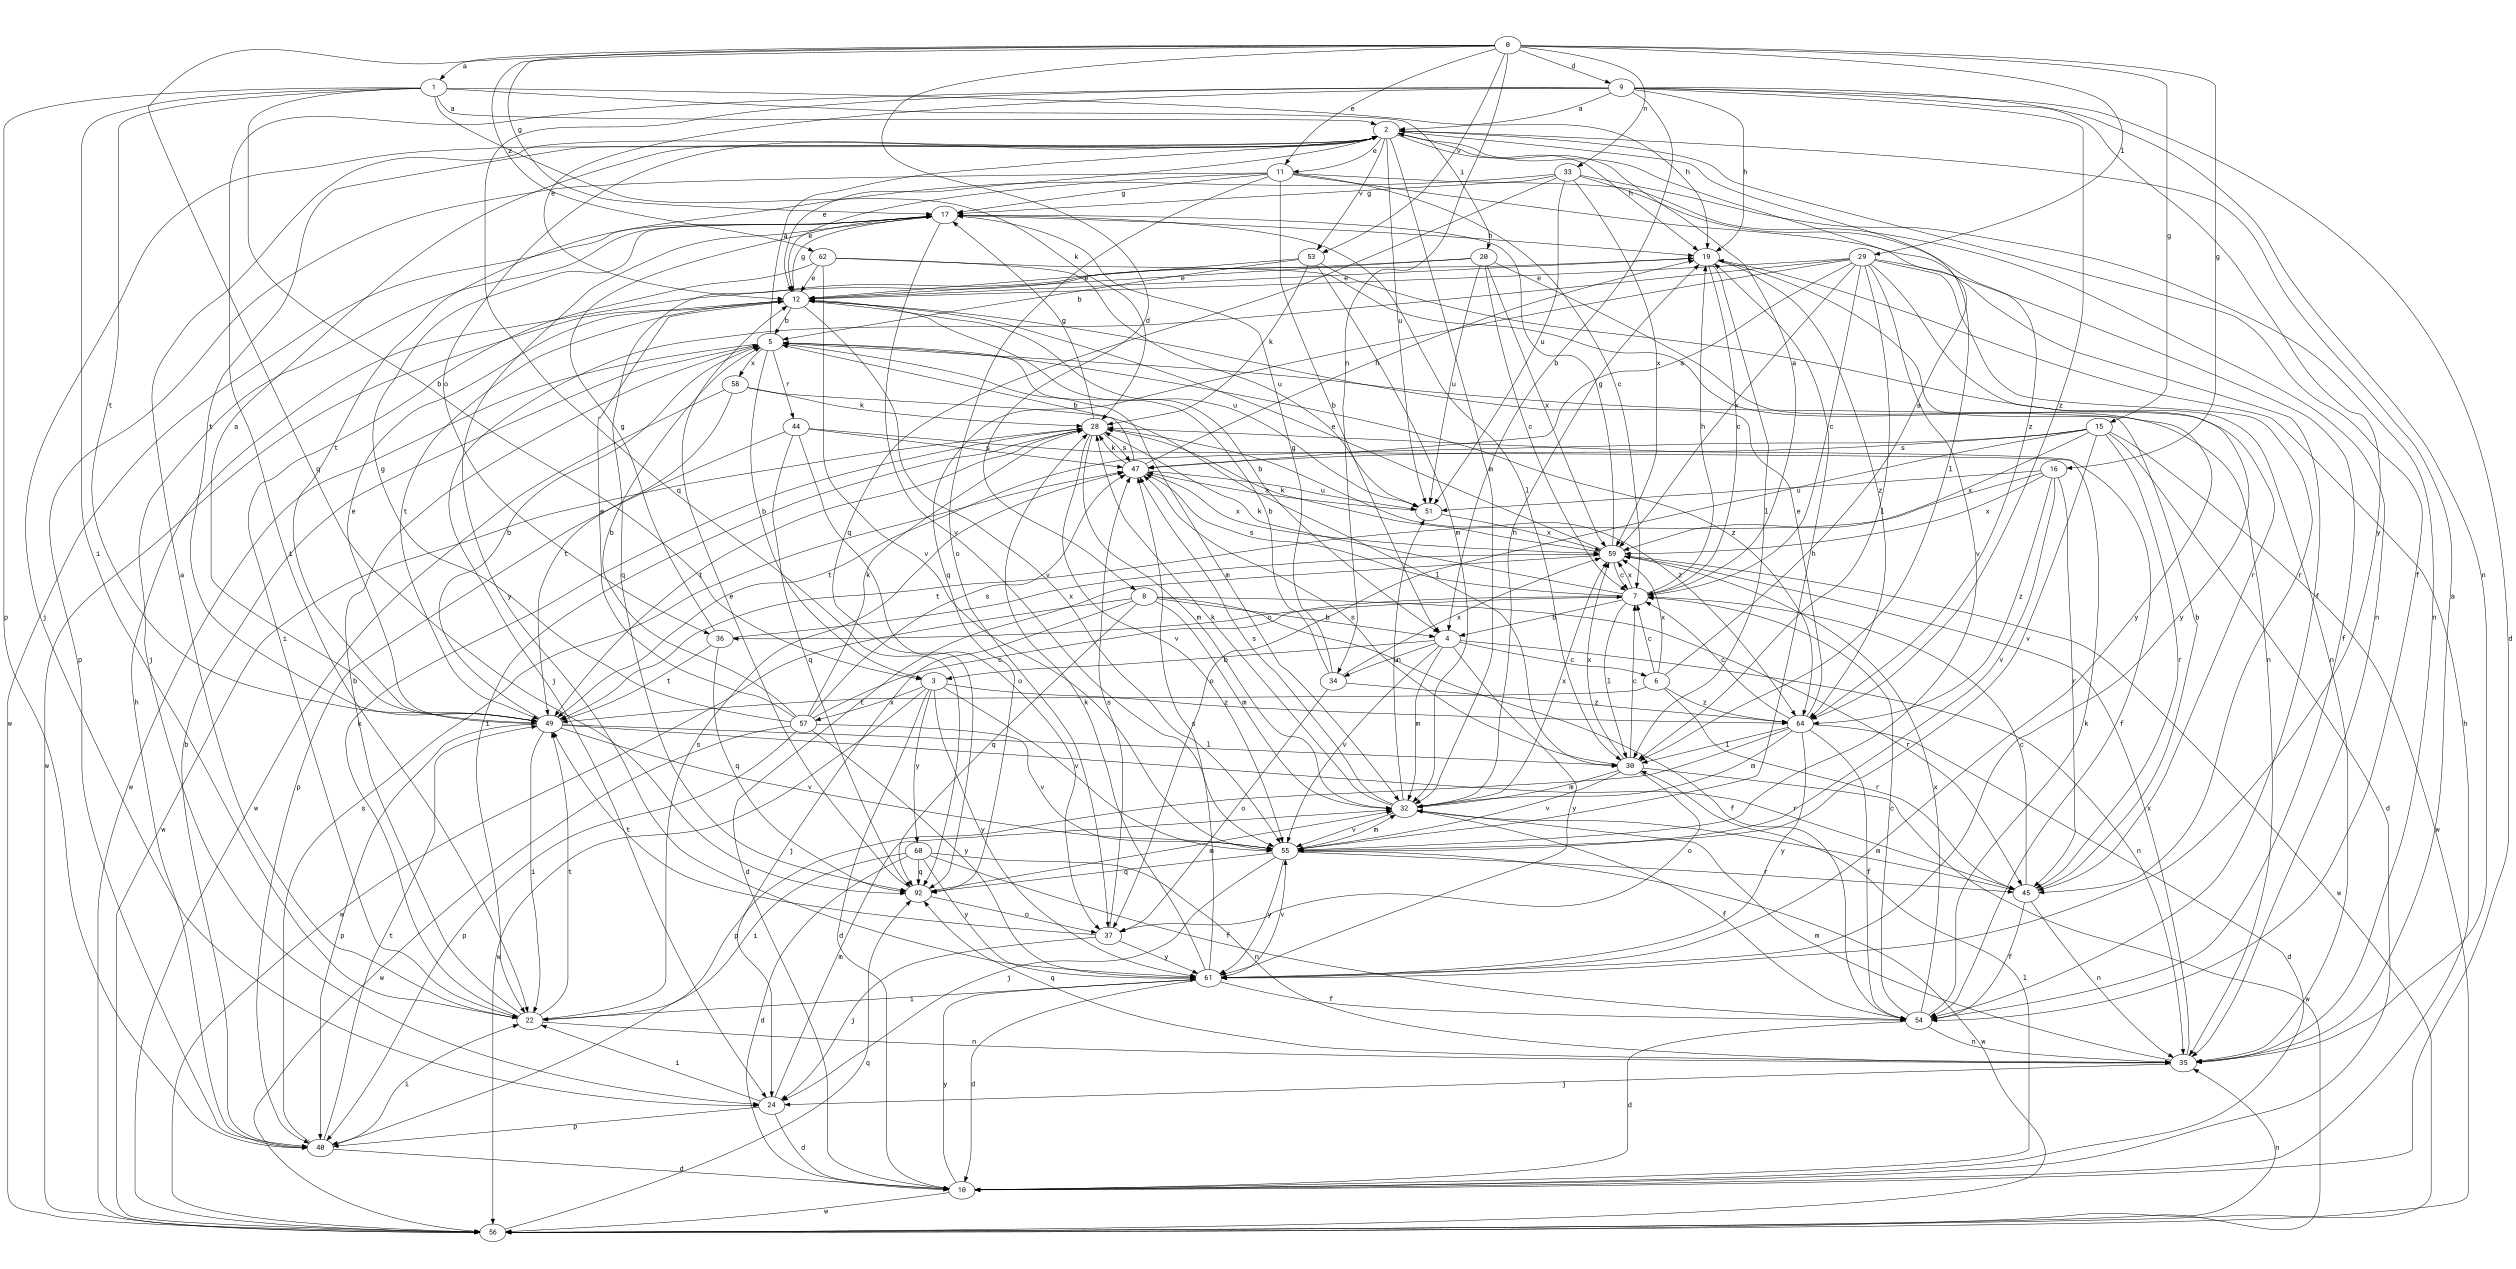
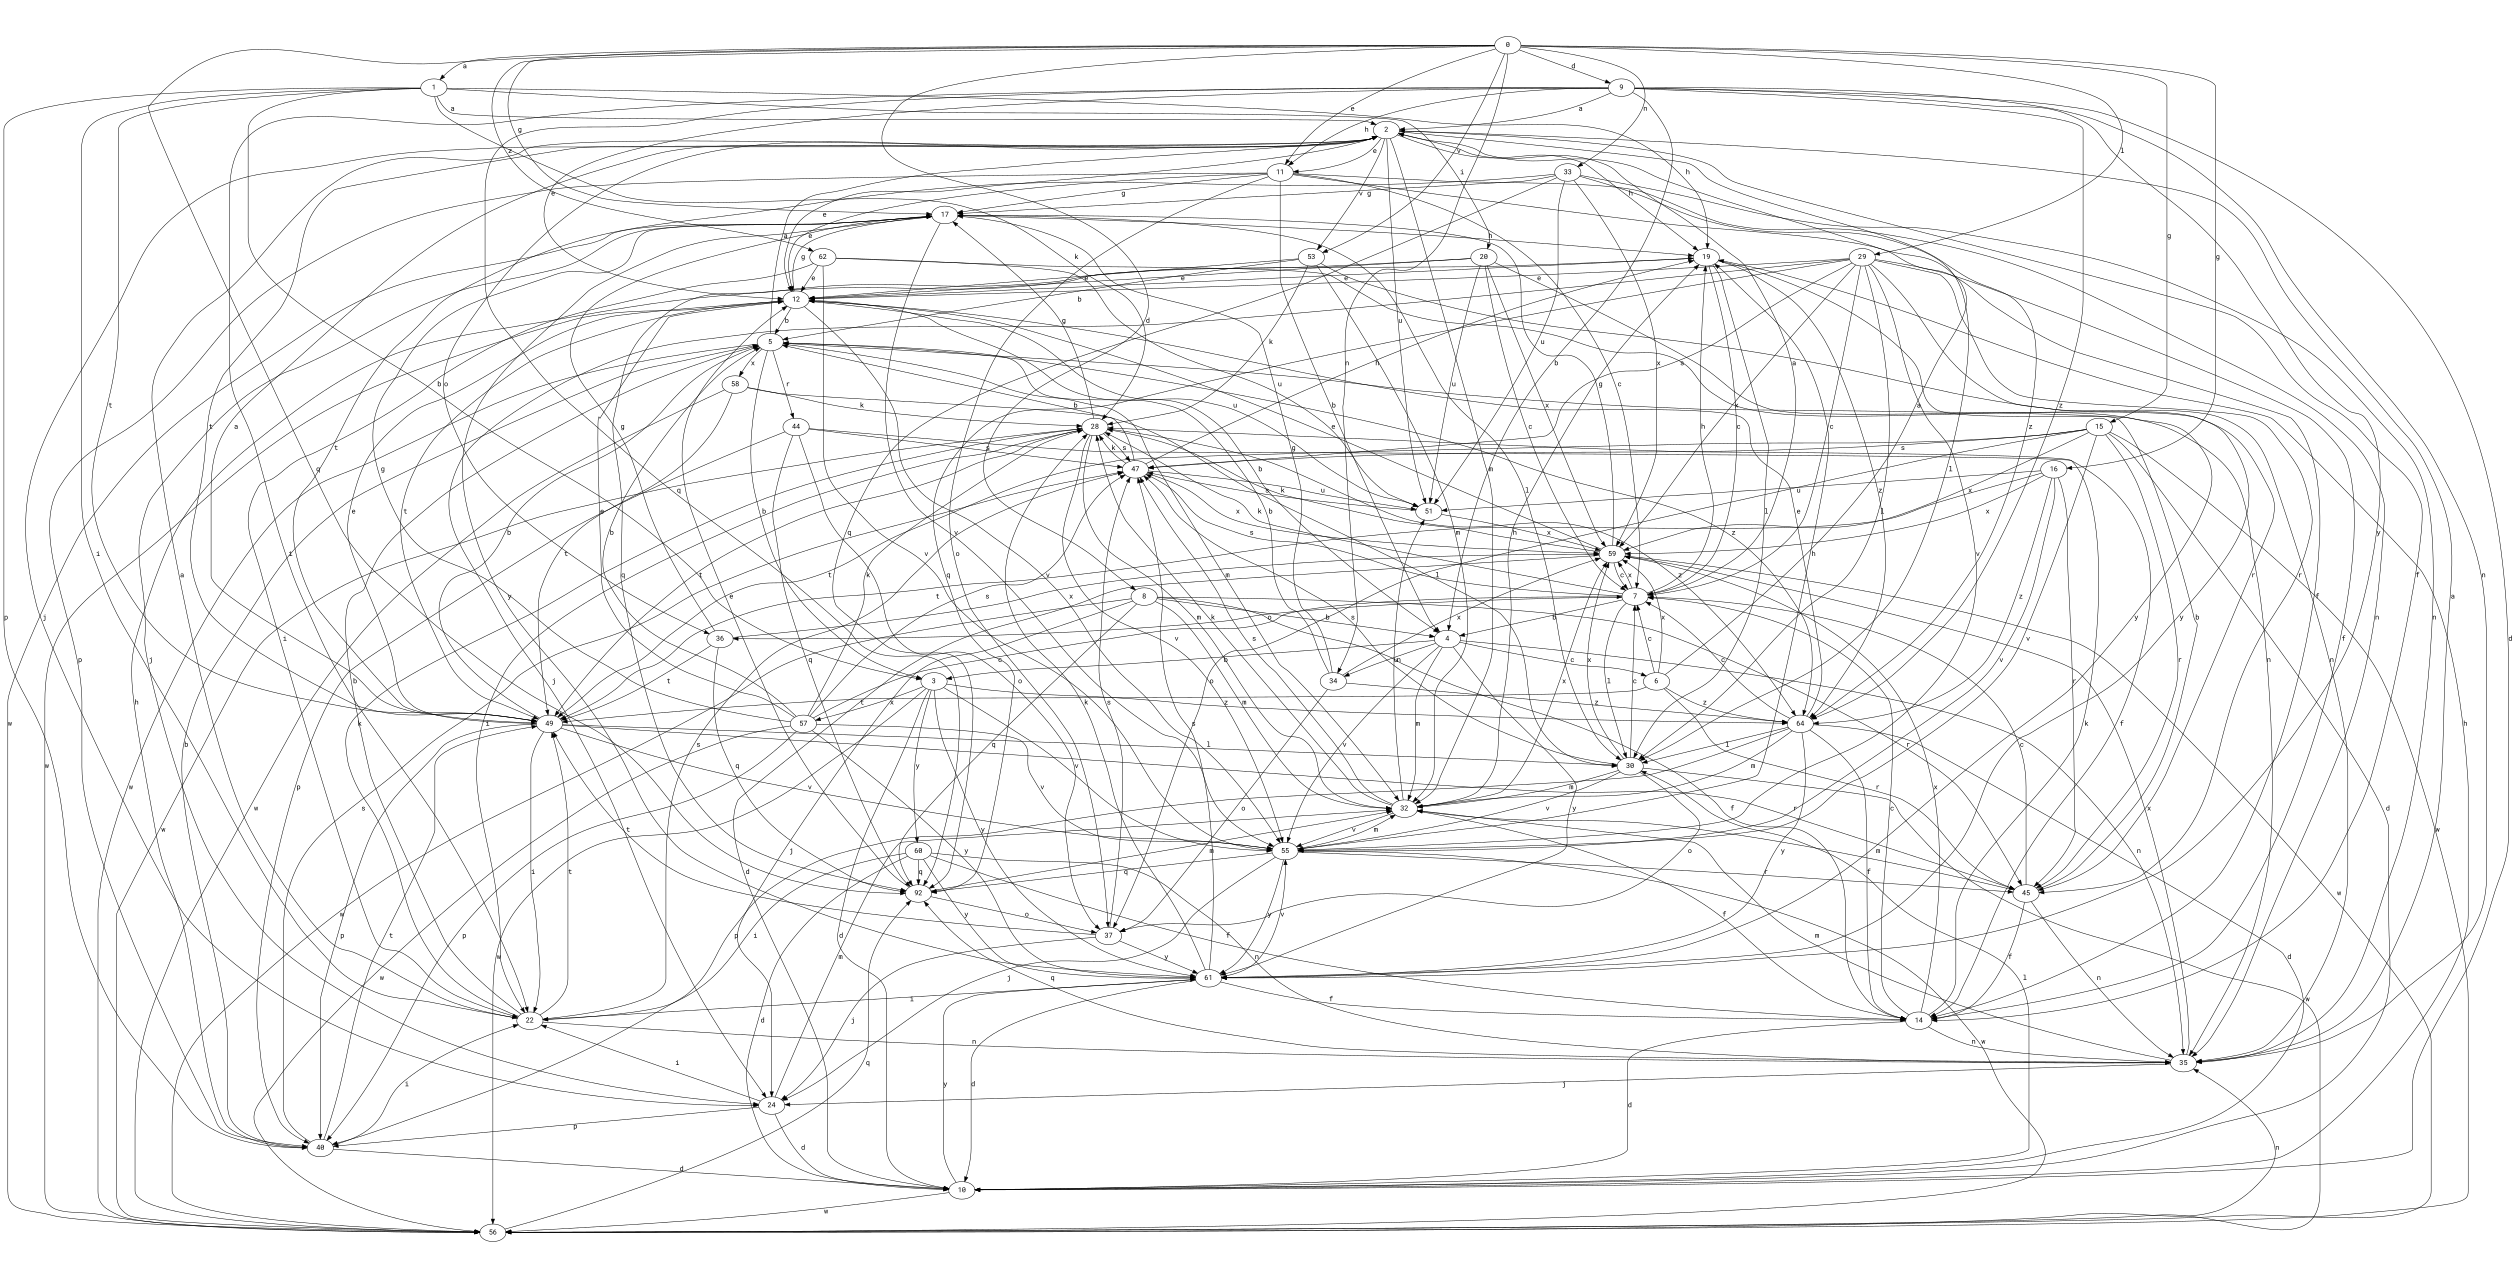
(1743, 133) -> (1444, 101)
(1919, 1021) -> (1919, 1021)
